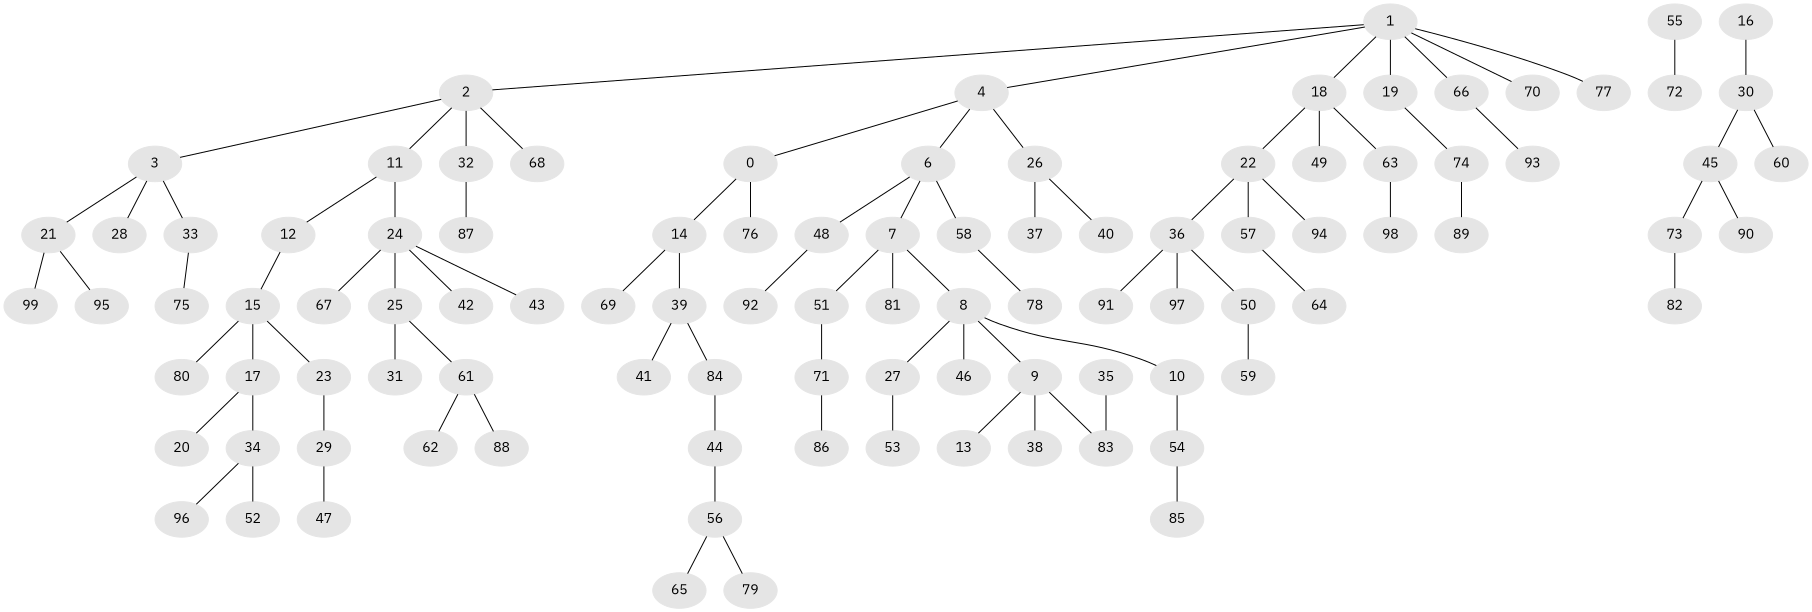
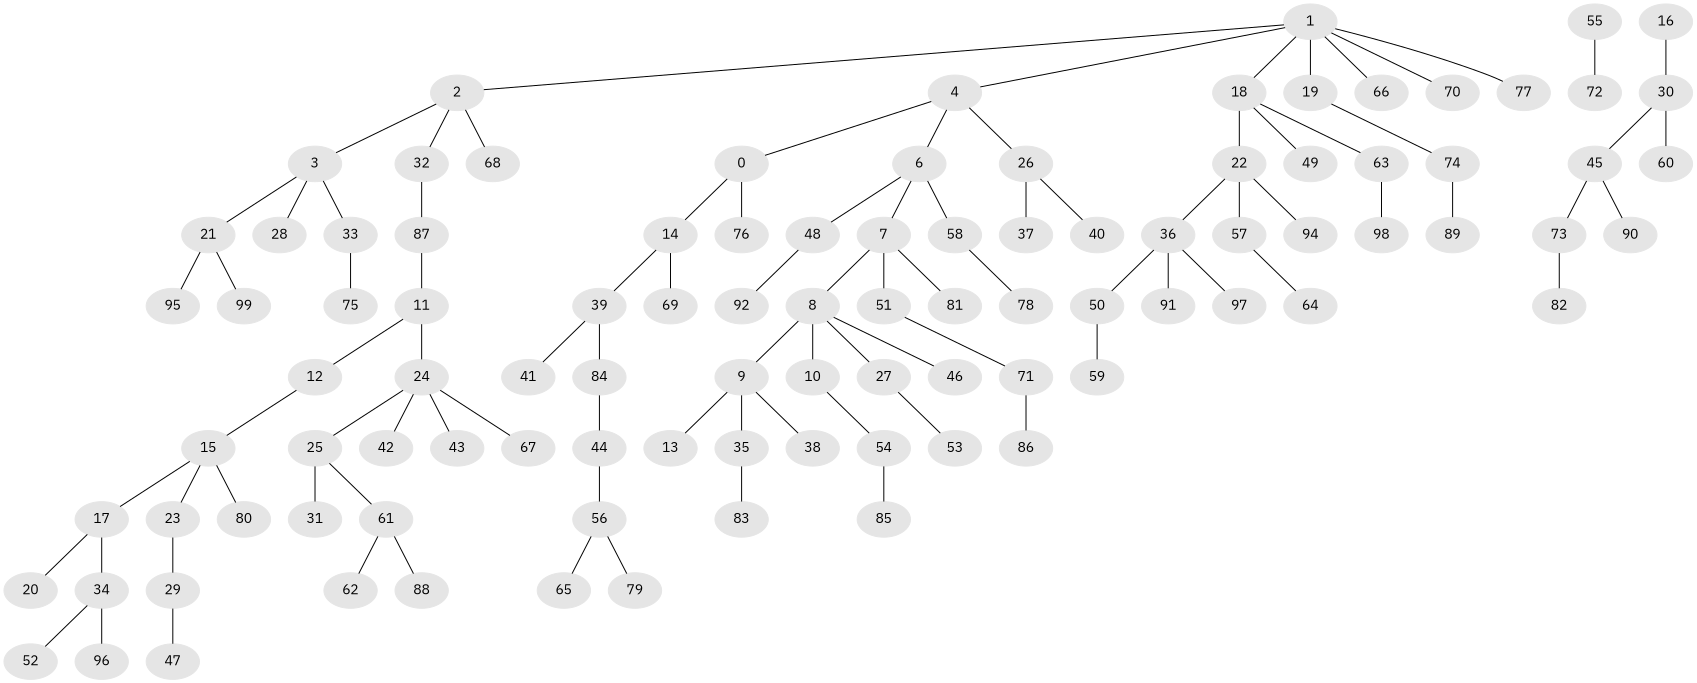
(431, 128) -> (422, 271)
(1533, 164) -> none
(1070, 413) -> (742, 413)
